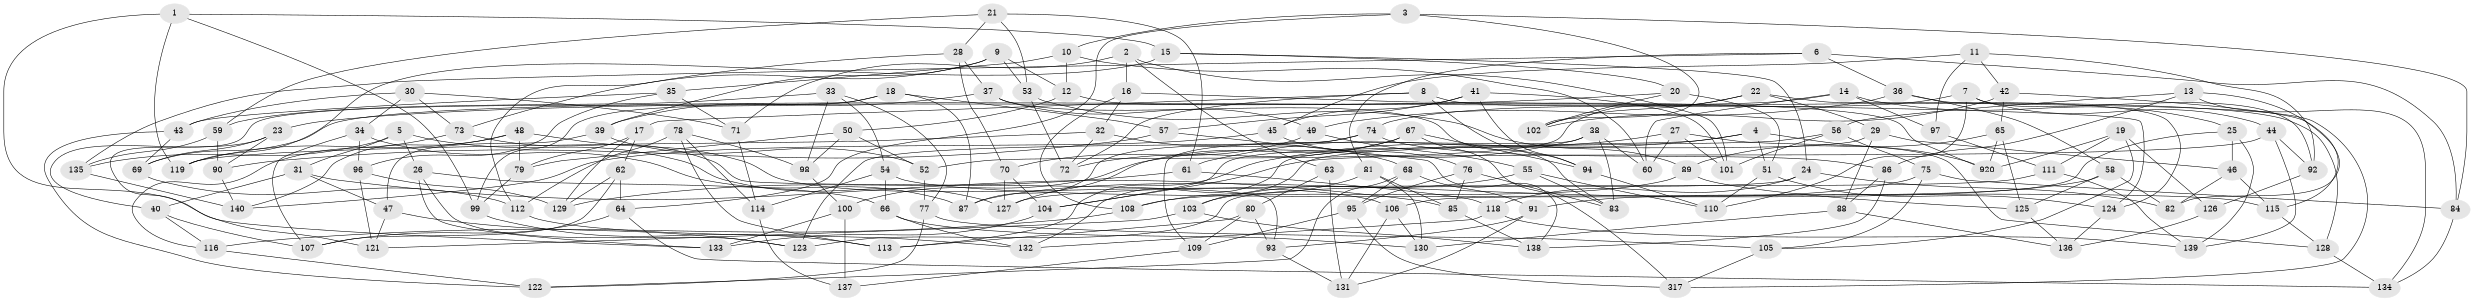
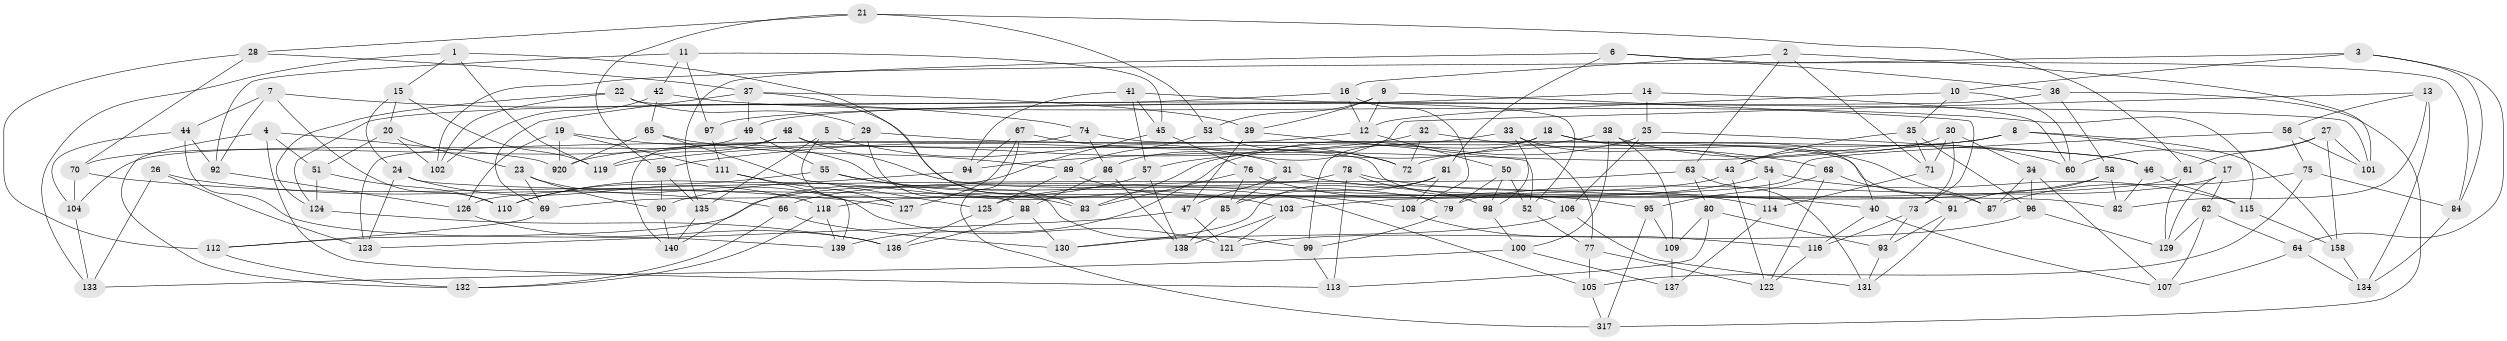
(986, 103) -> (576, 116)
(1113, 112) -> (1355, 113)
(409, 151) -> none
none -> (1135, 182)
(2323, 249) -> (2338, 249)
